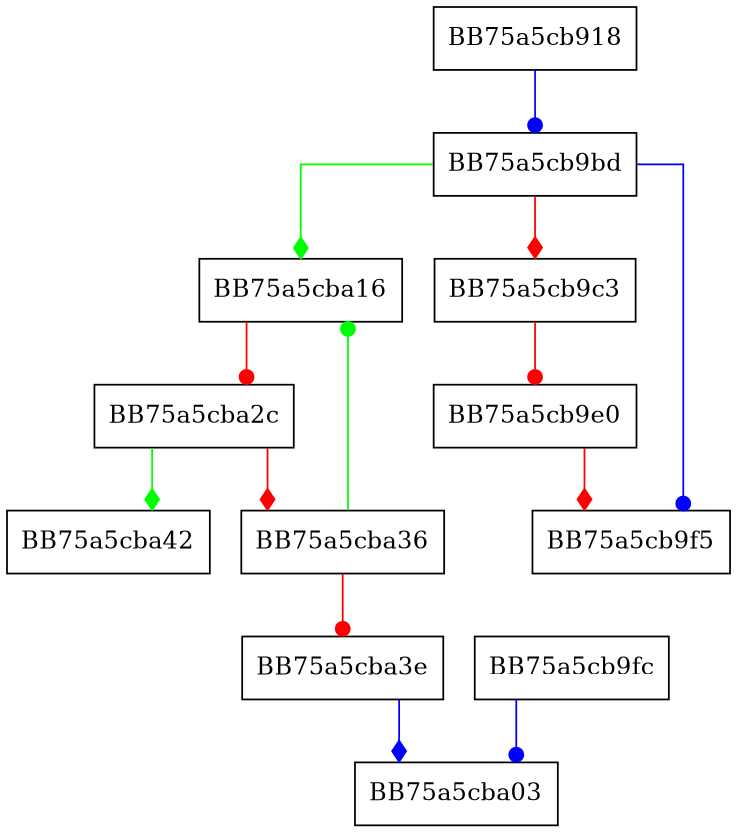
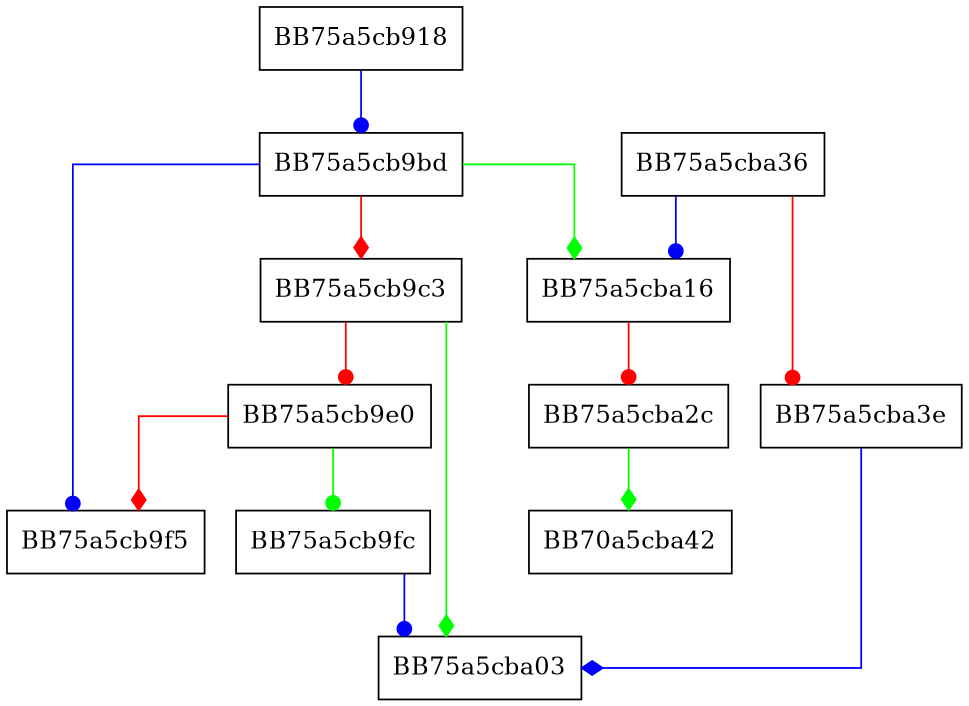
(348, 423) -> (676, 220)
(268, 468) -> none
none -> (446, 469)
none -> (333, 472)
(108, 542) -> (630, 542)
